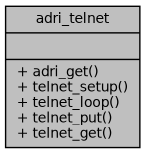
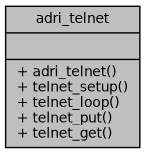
(58, 72) -> (67, 72)
